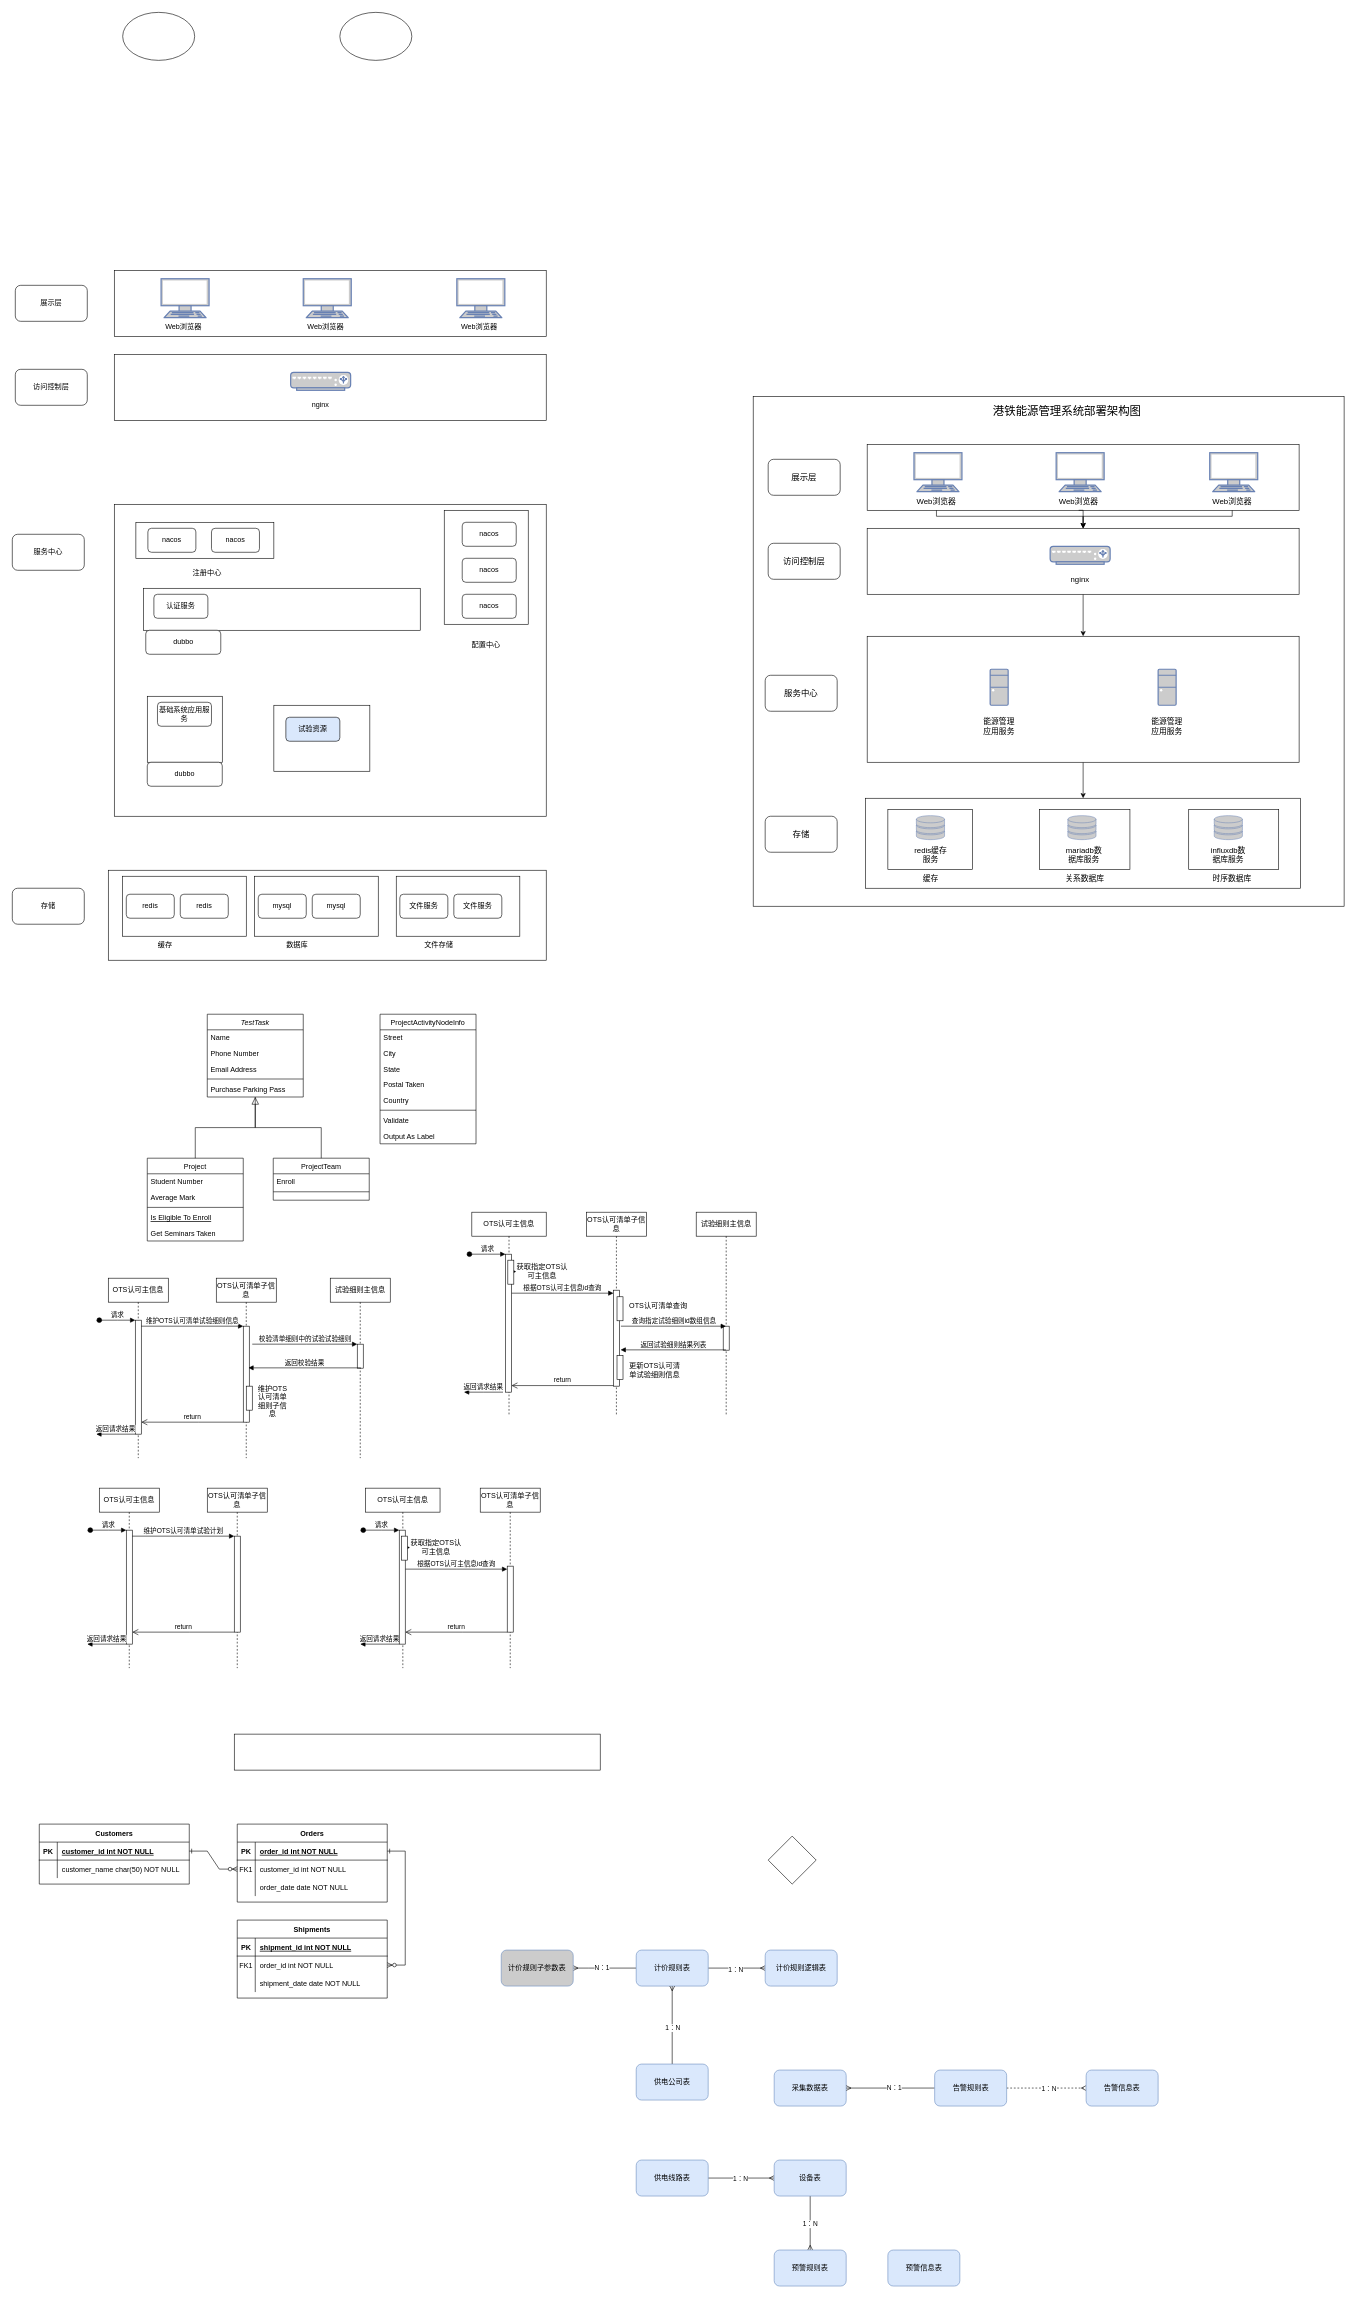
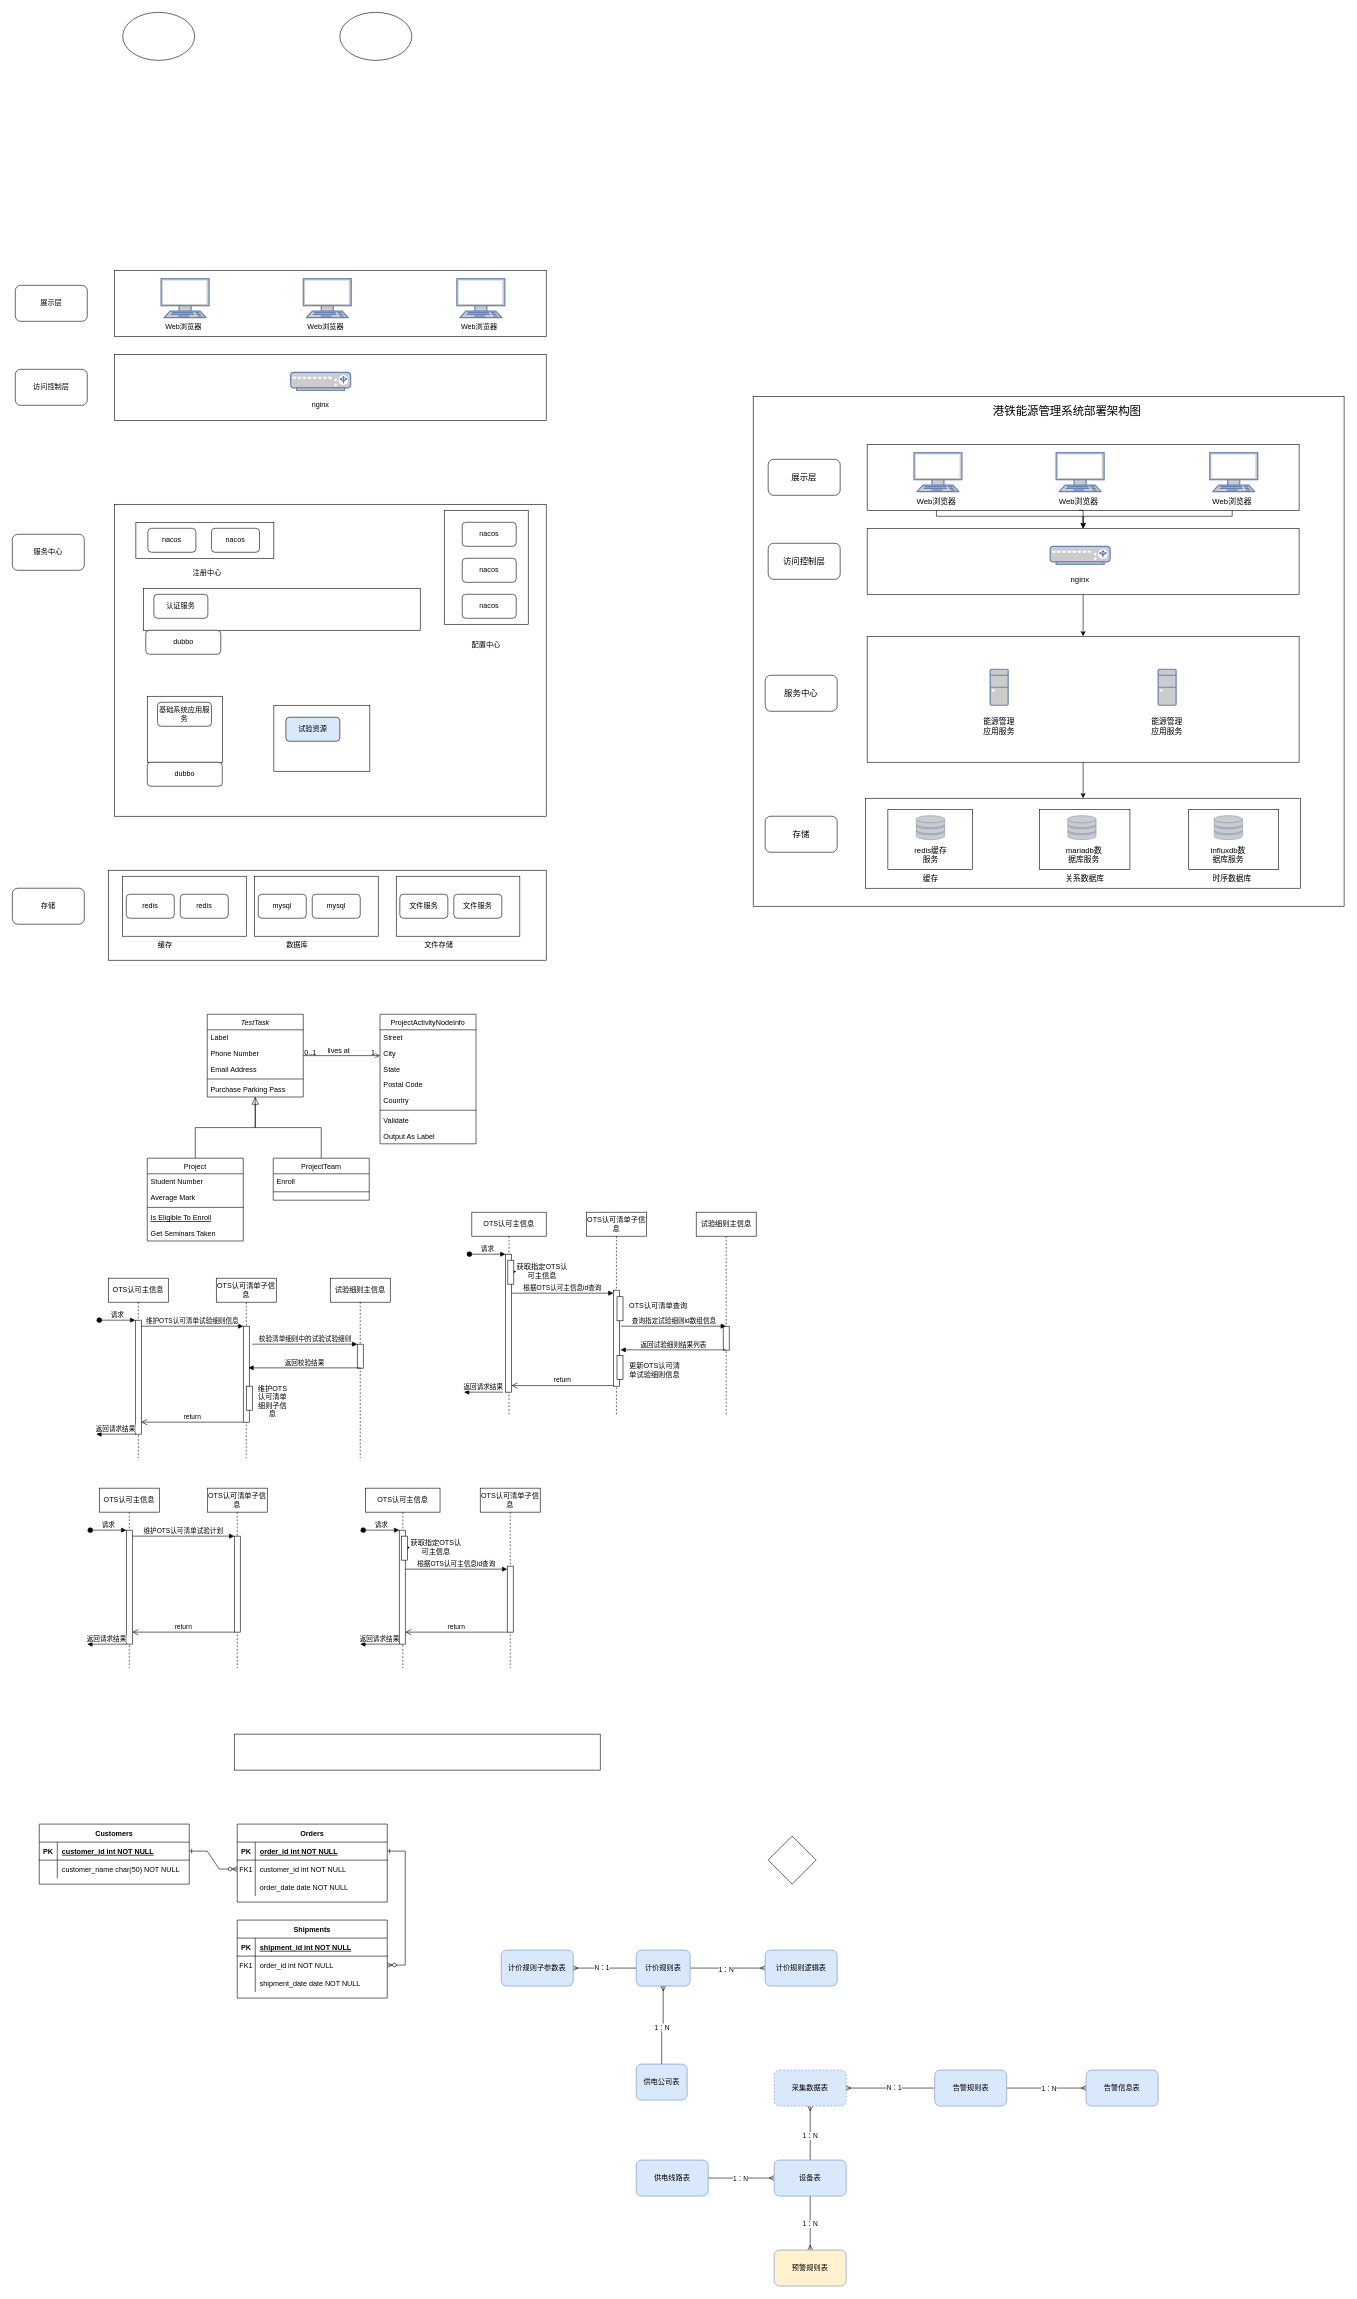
(219, 1038) -> (220, 1038)
none -> (342, 1056)
(406, 1085) -> (404, 1085)
(537, 1968) -> (537, 1968)
(672, 1968) -> (663, 1968)
(672, 2082) -> (662, 2082)
(810, 2088) -> (810, 2088)
(1023, 2088) -> (1023, 2088)
none -> (810, 2133)
(810, 2268) -> (810, 2268)
(924, 2268) -> none
